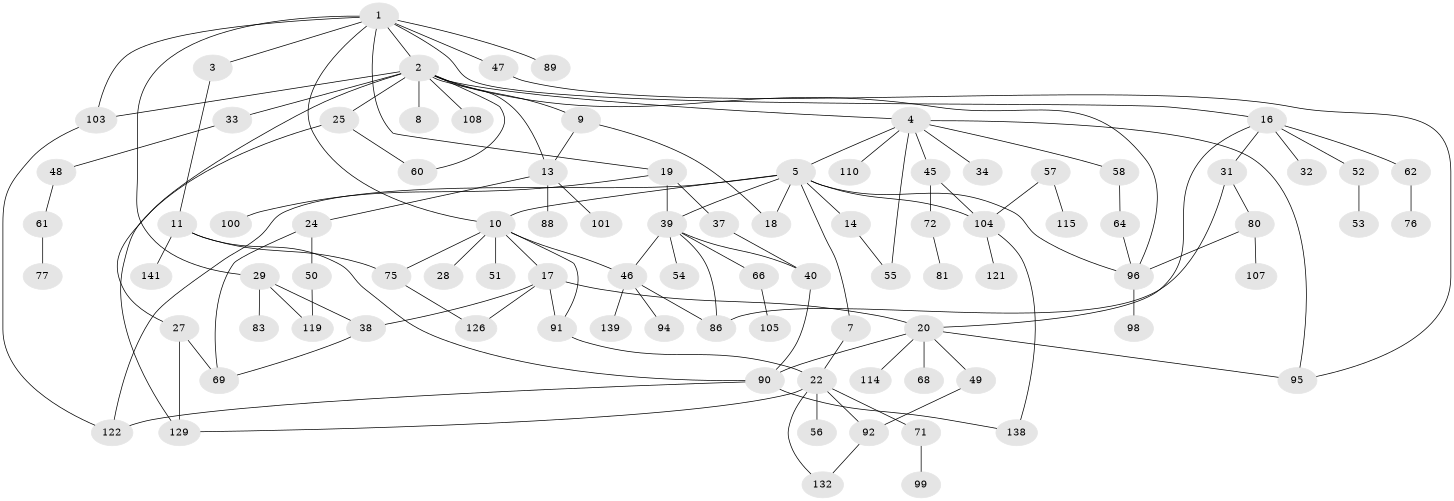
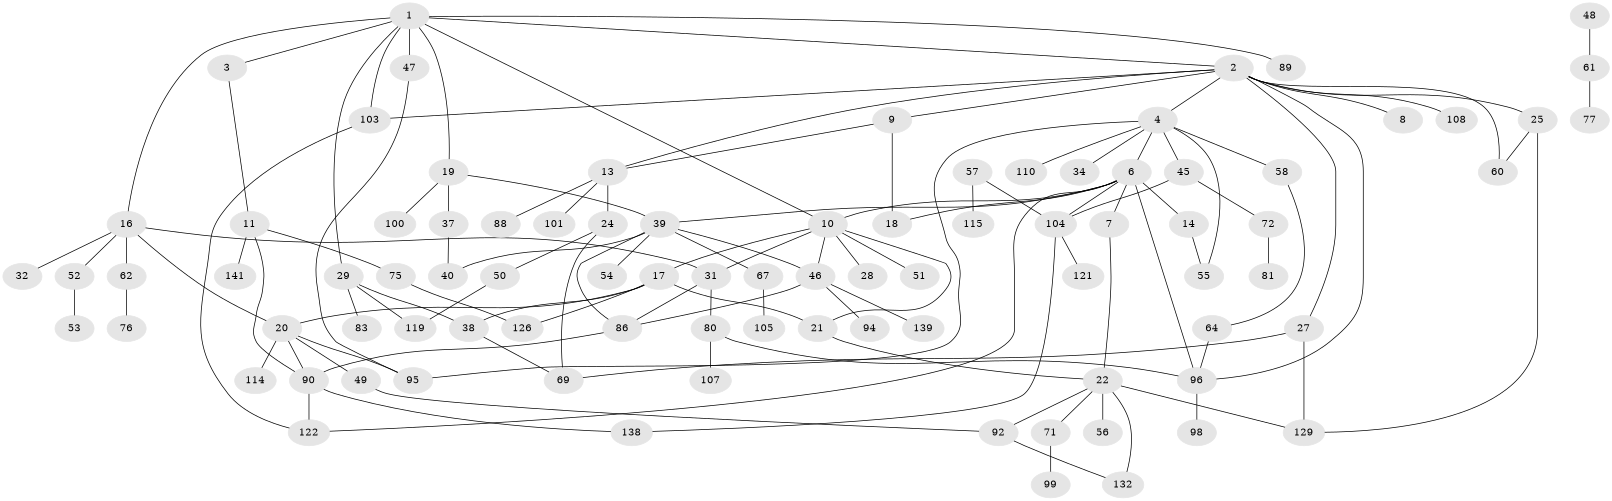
(232, 120) -> none
(796, 172) -> (1132, 172)
(444, 250) -> (769, 250)
(759, 276) -> (763, 276)
(557, 329) -> (818, 329)
(801, 333) -> (463, 349)
(924, 381) -> none
